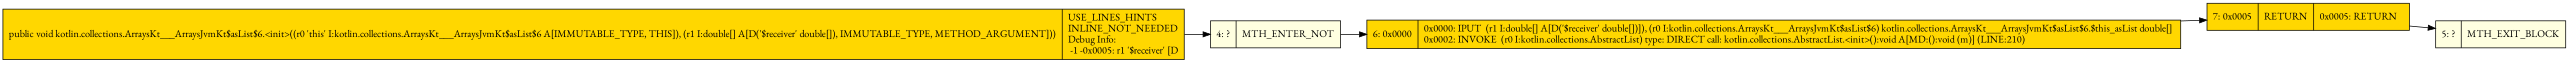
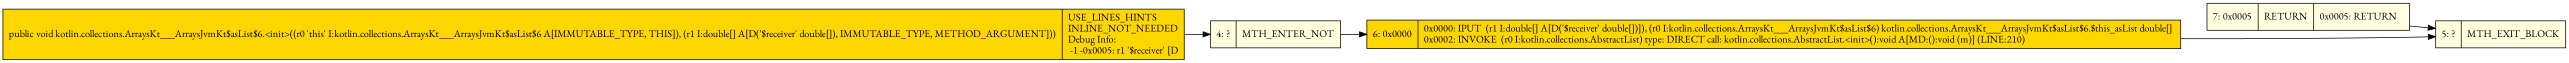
(2308, 17) -> (2308, 17)
(2190, 21) -> (2304, 38)
